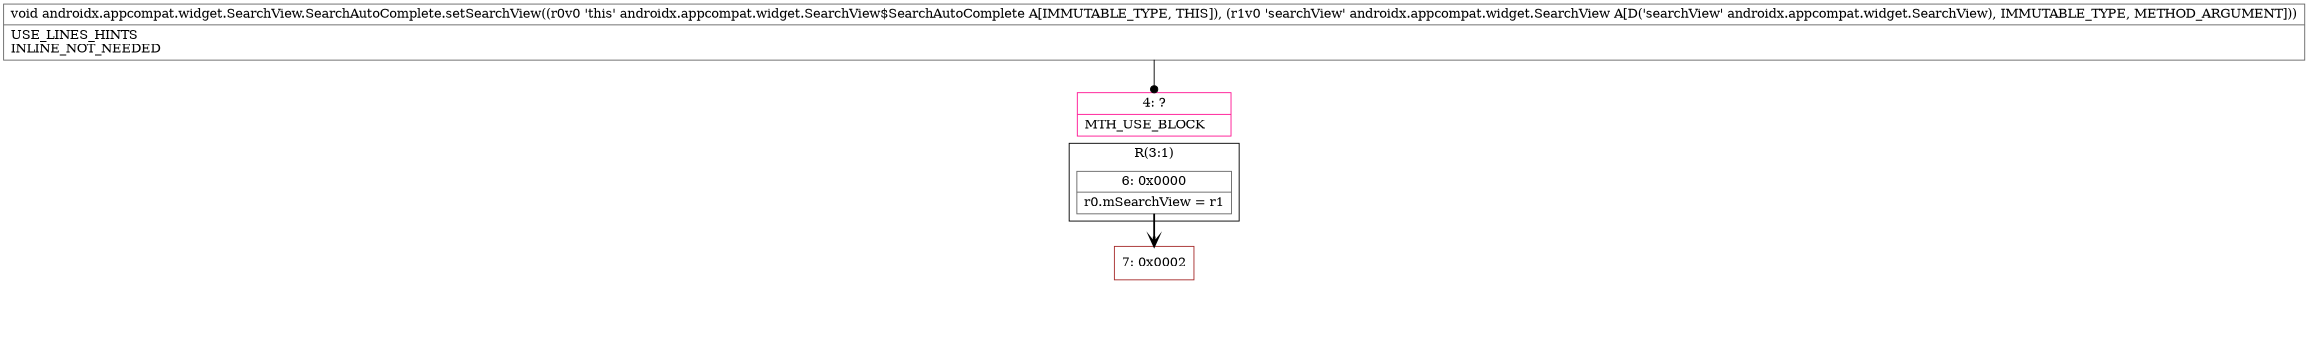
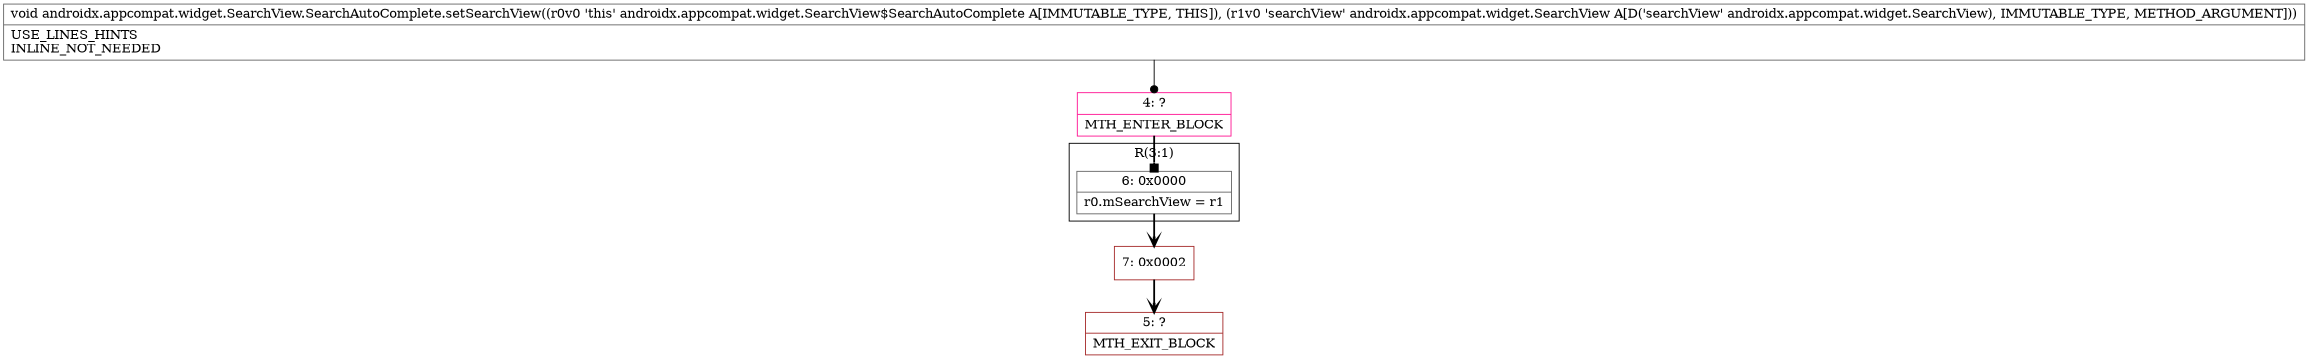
(1145, 125) -> (1154, 125)
none -> (1154, 149)
none -> (1154, 334)
